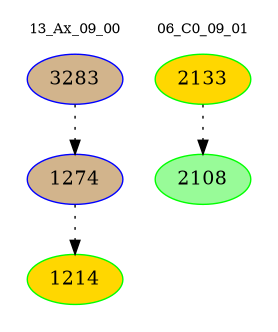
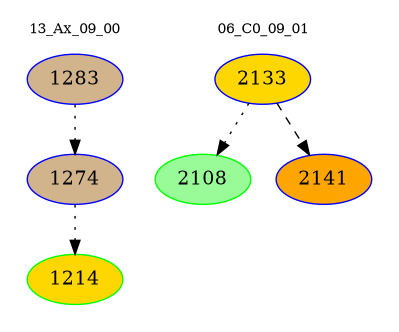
(75, 79) -> (75, 79)
(203, 79) -> (263, 79)
none -> (324, 179)
